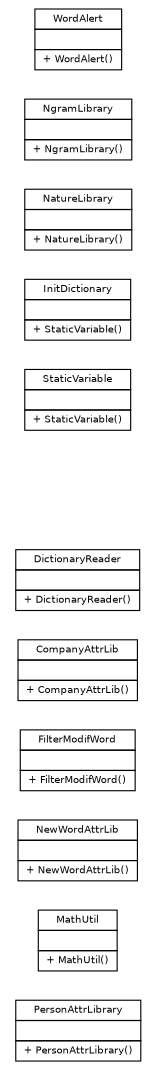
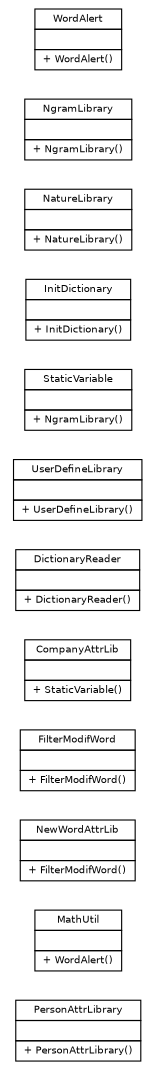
(78, 329) -> (78, 329)
(78, 420) -> (78, 420)
none -> (78, 490)
(78, 690) -> (78, 690)
(78, 870) -> (78, 870)
(78, 960) -> (78, 960)
